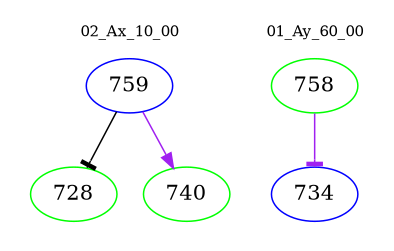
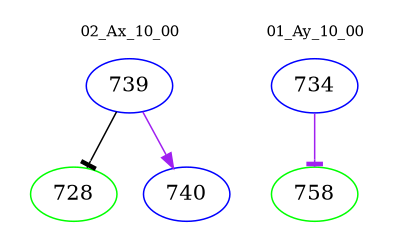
(315, 32) -> (315, 32)
(129, 86) -> (129, 86)
(315, 136) -> (315, 136)
(187, 194) -> (187, 194)
